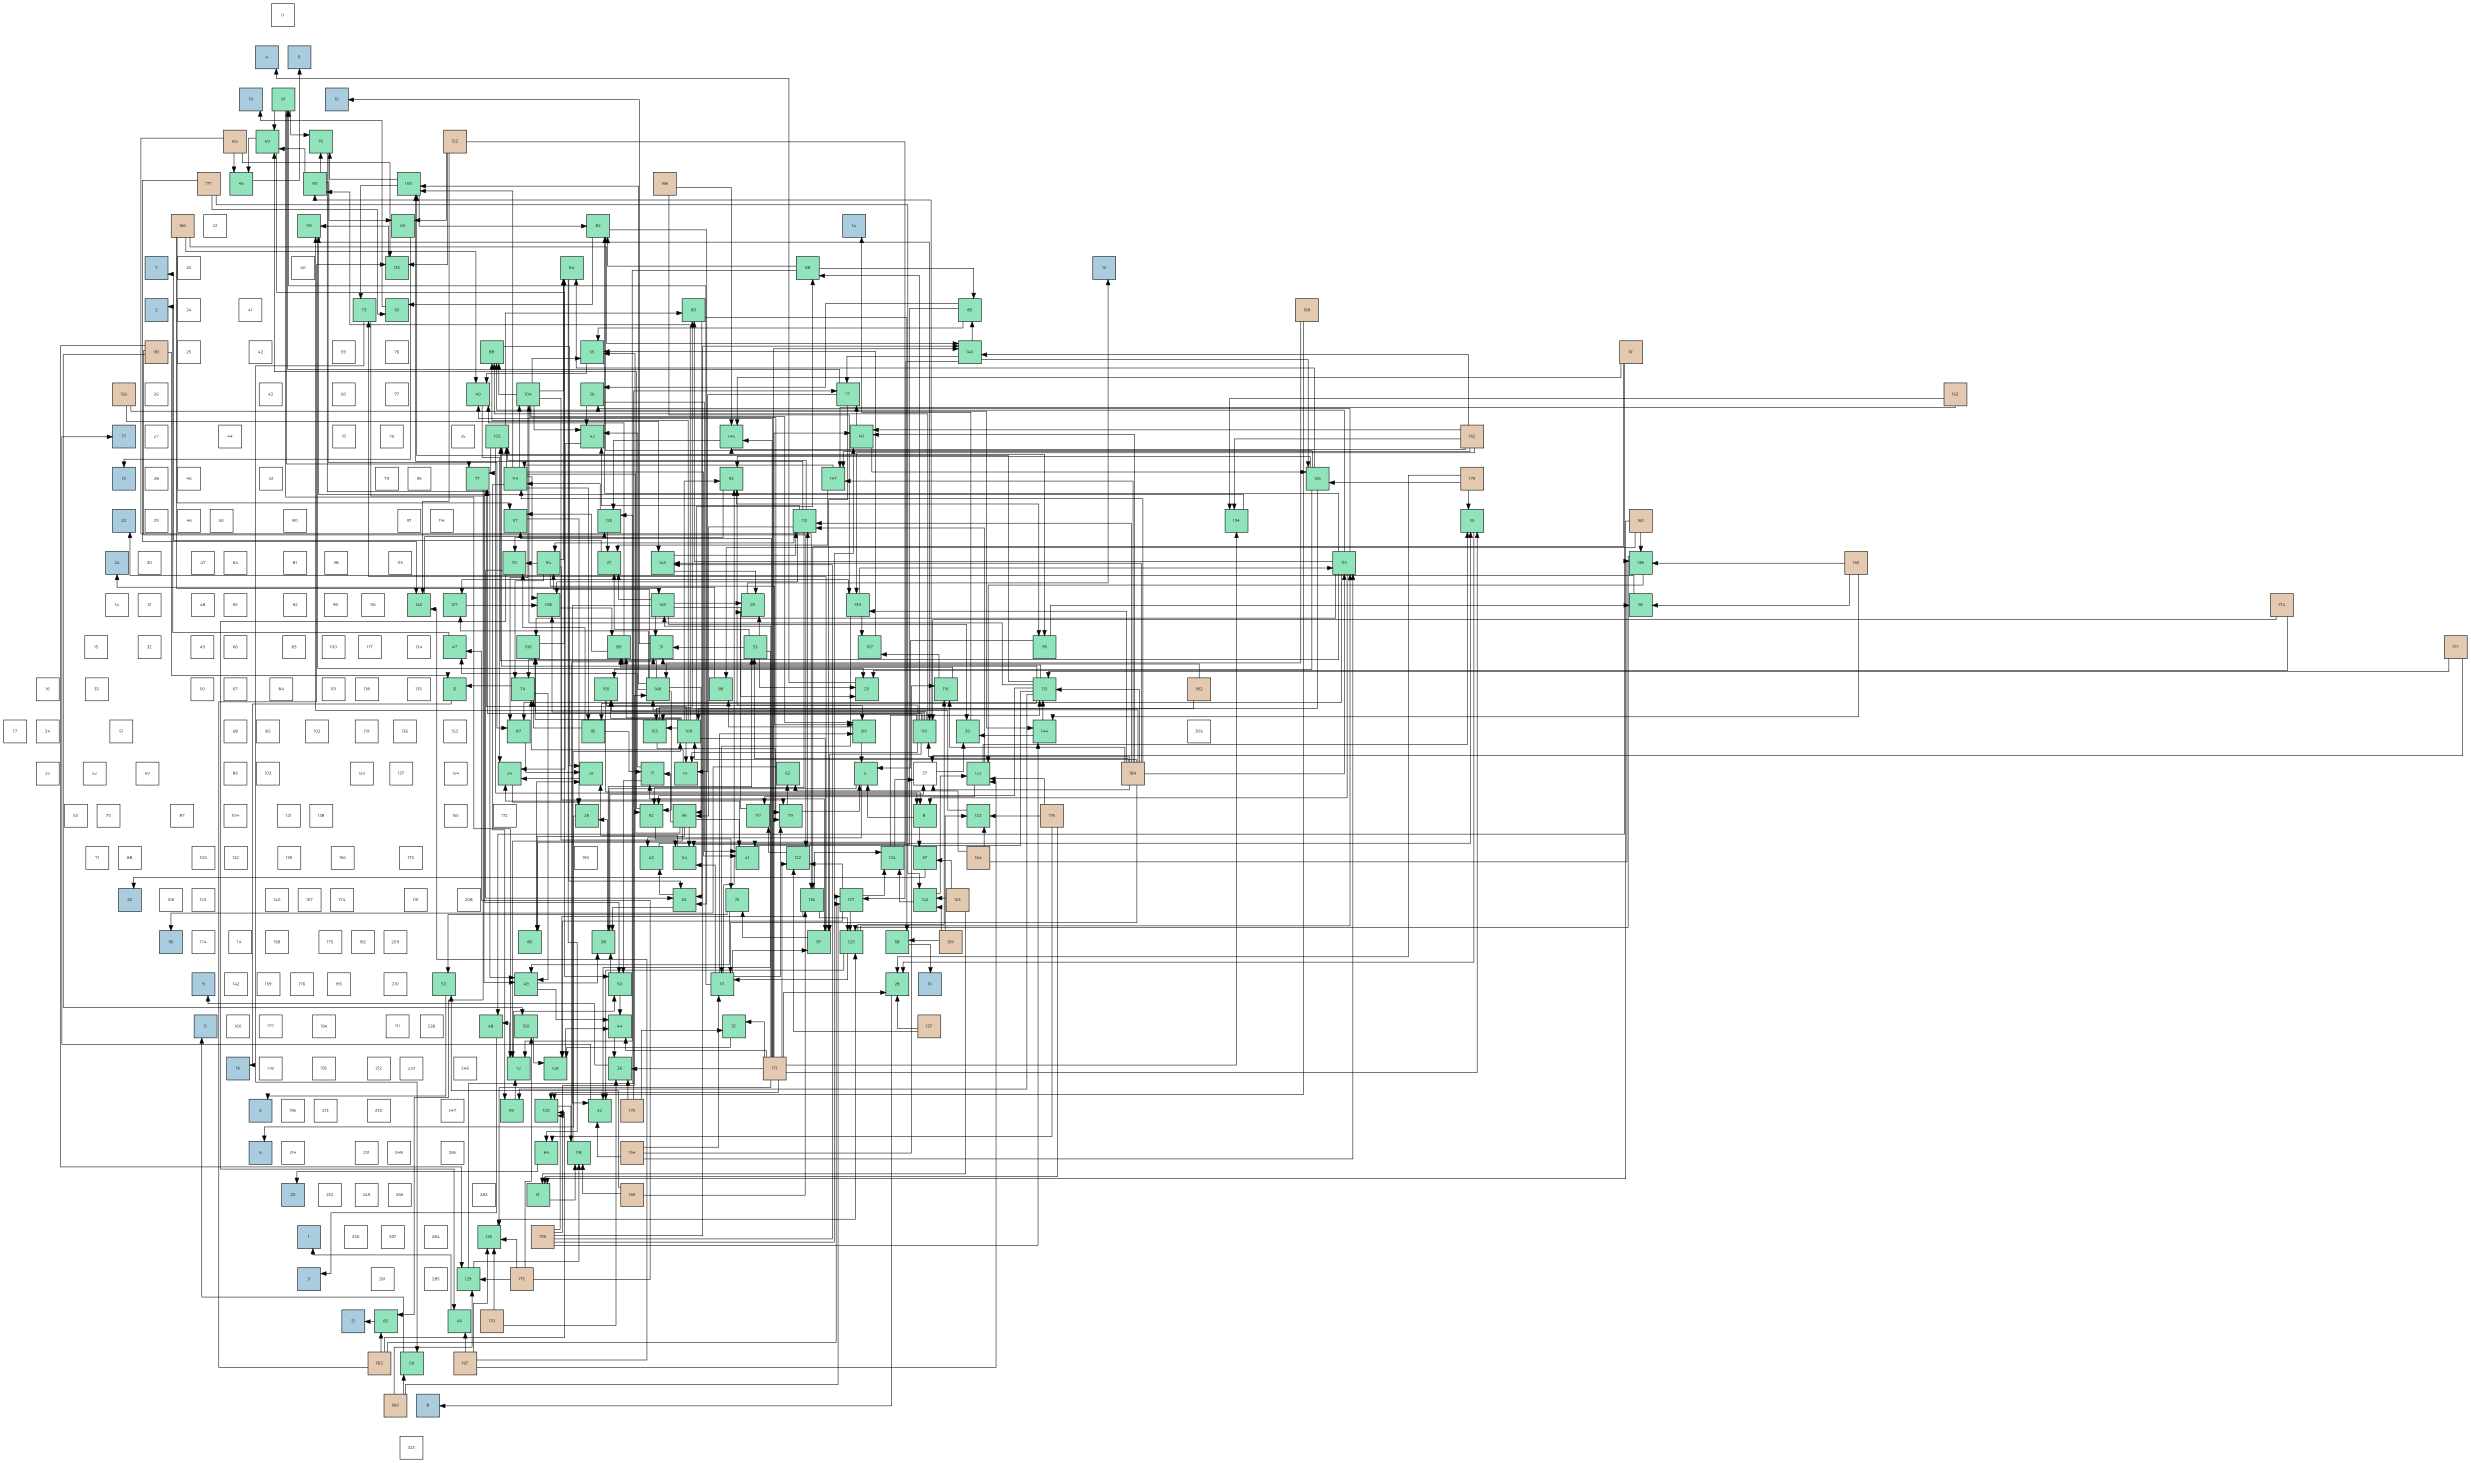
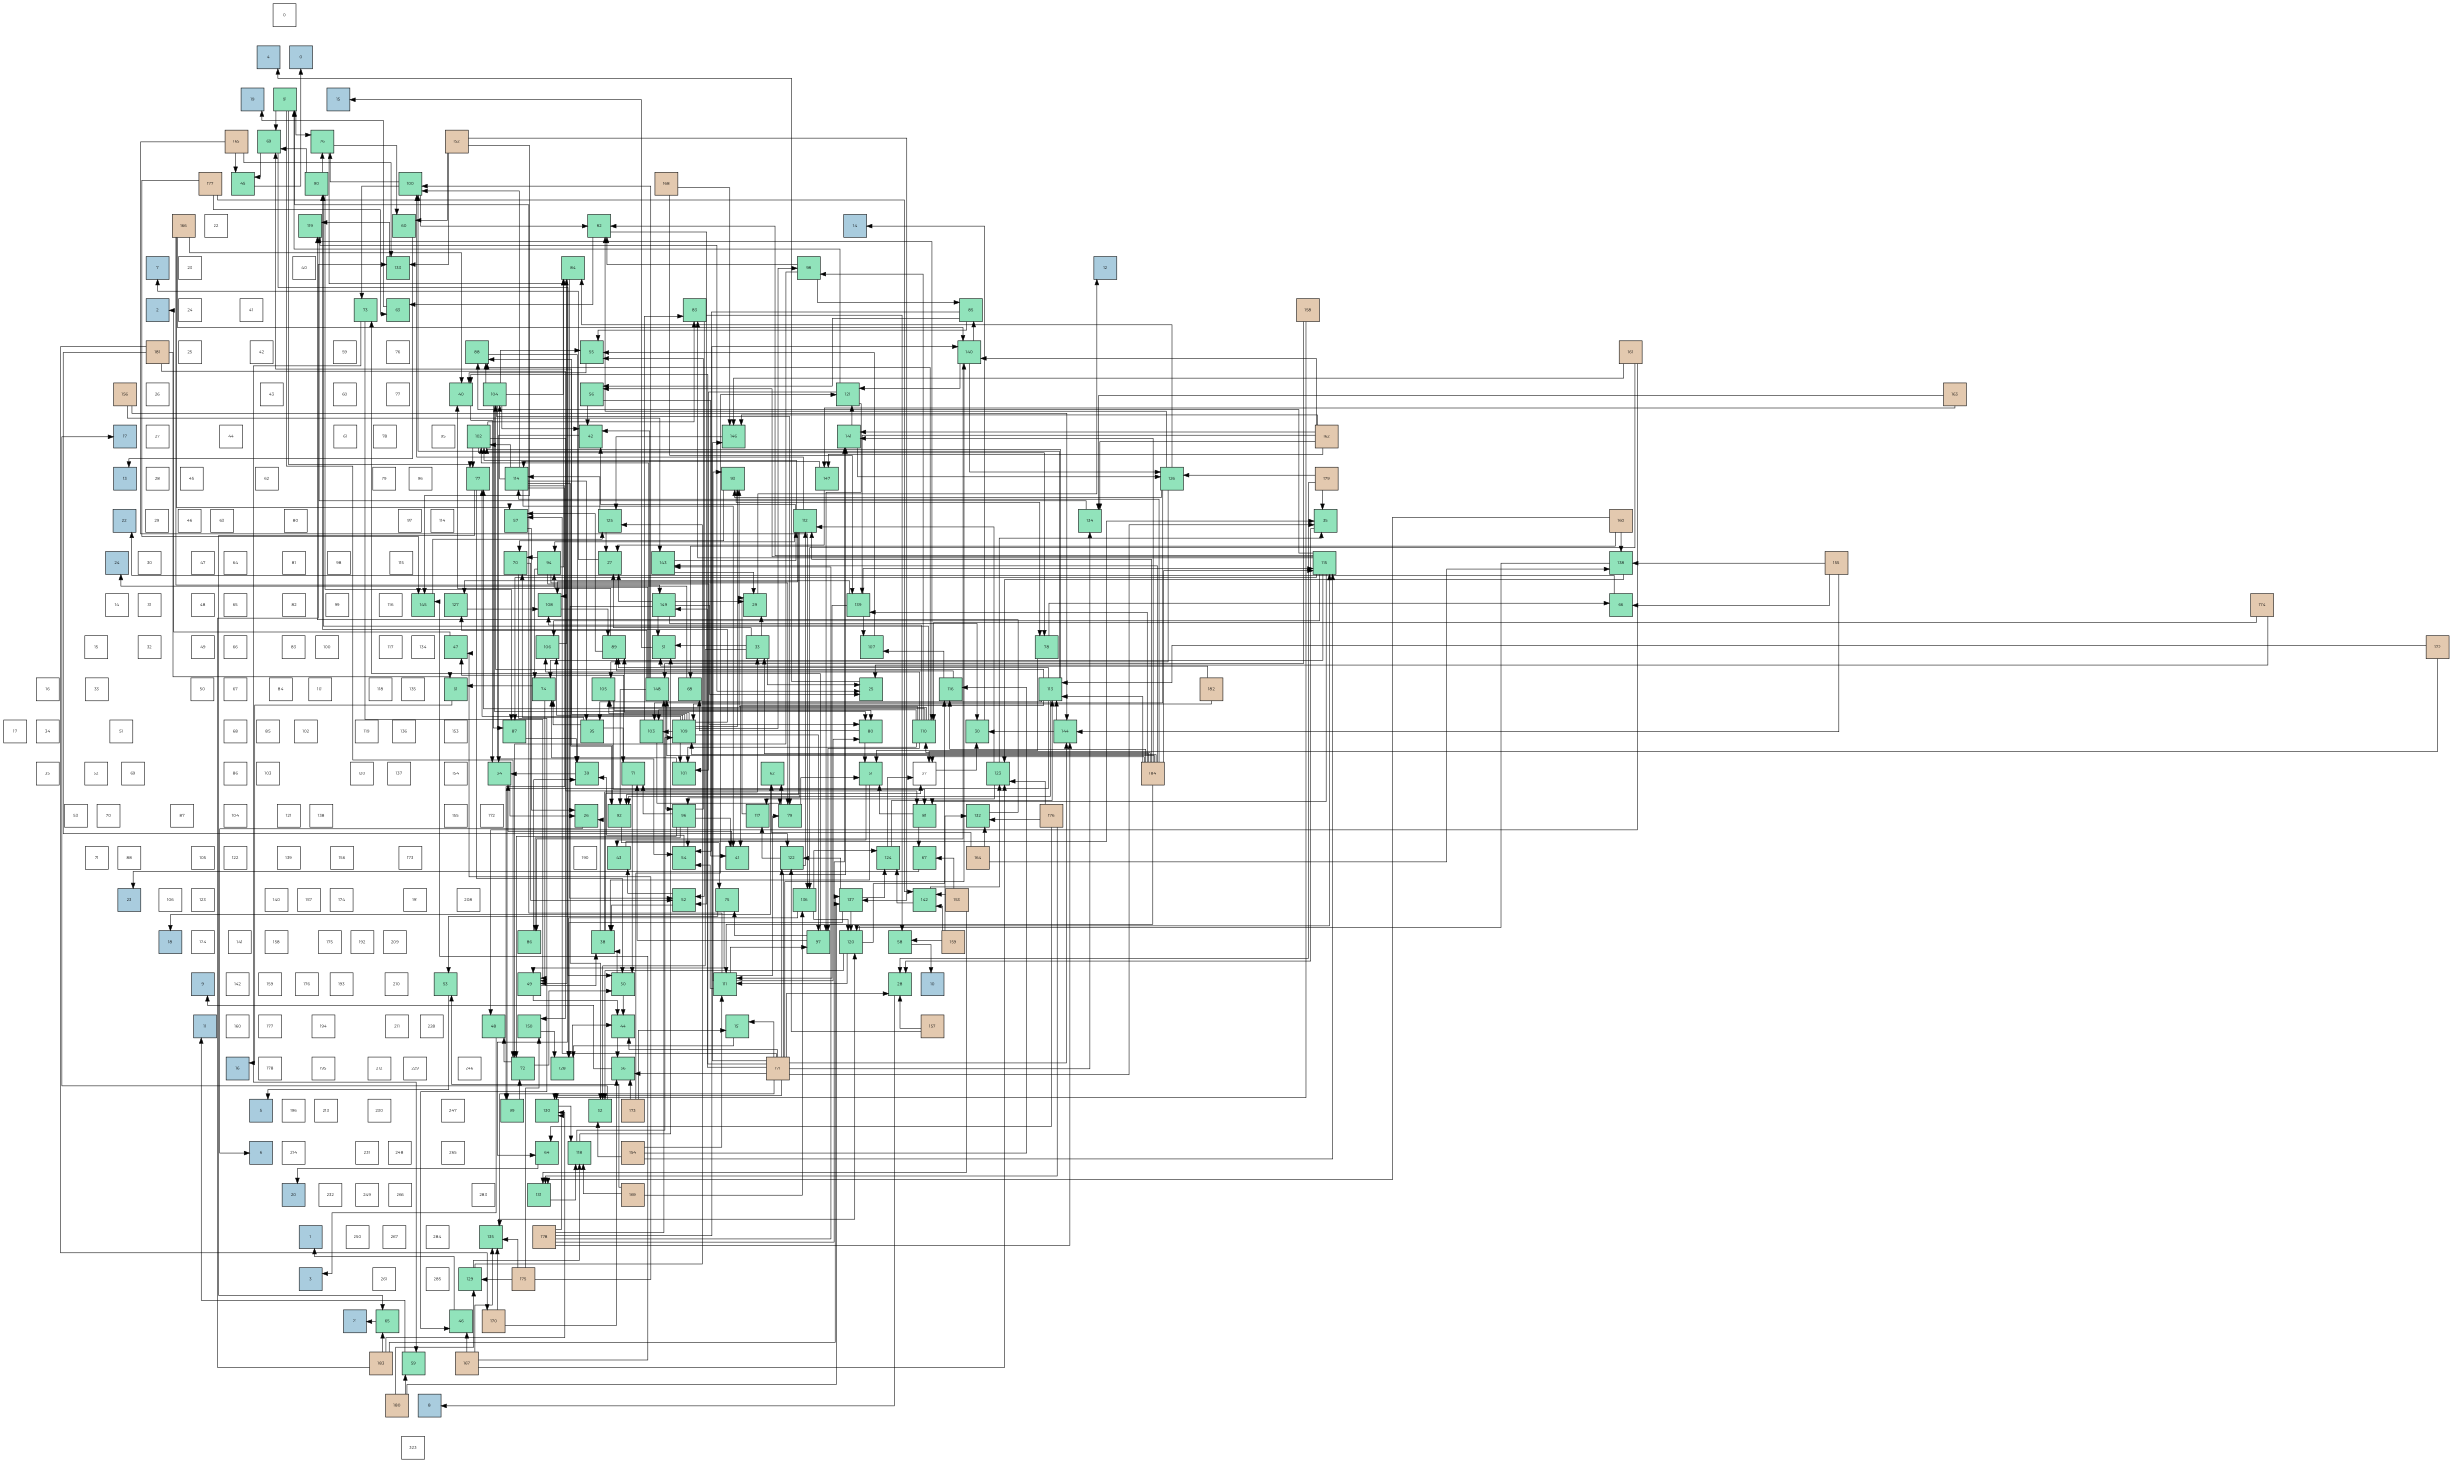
(1118, 481) -> none
(1199, 731) -> none
none -> (1066, 1044)
(61, 1067) -> (61, 1106)
